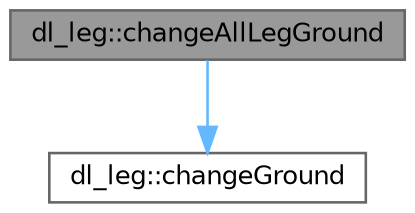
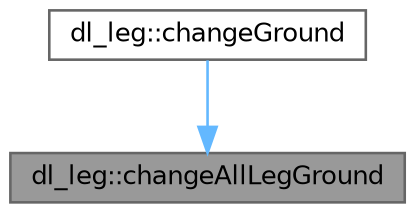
(208, 94) -> (208, 94)
